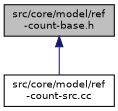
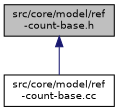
(59, 91) -> (59, 91)
